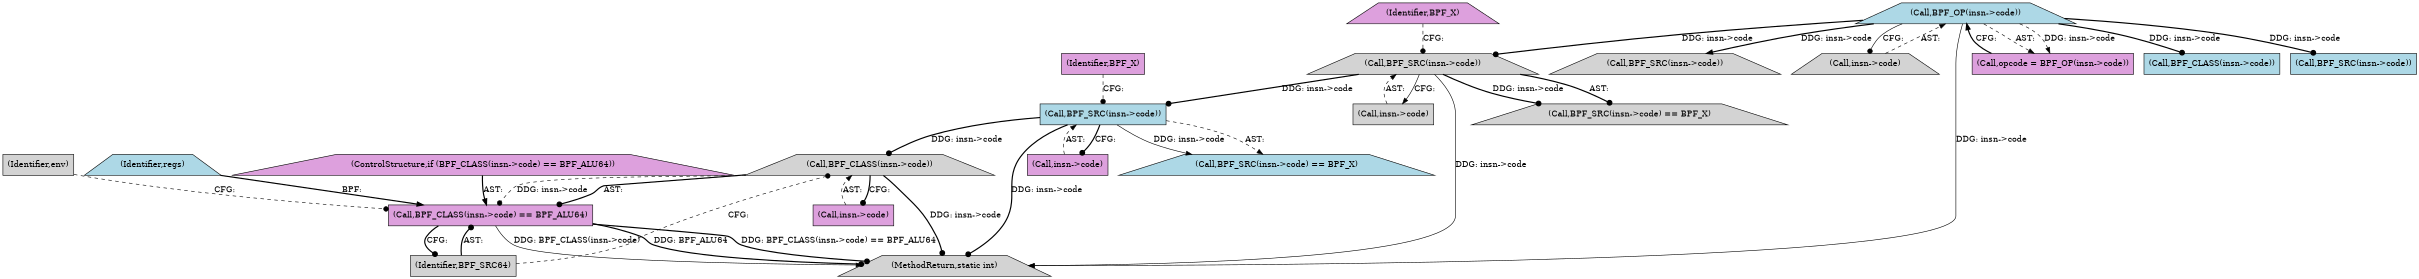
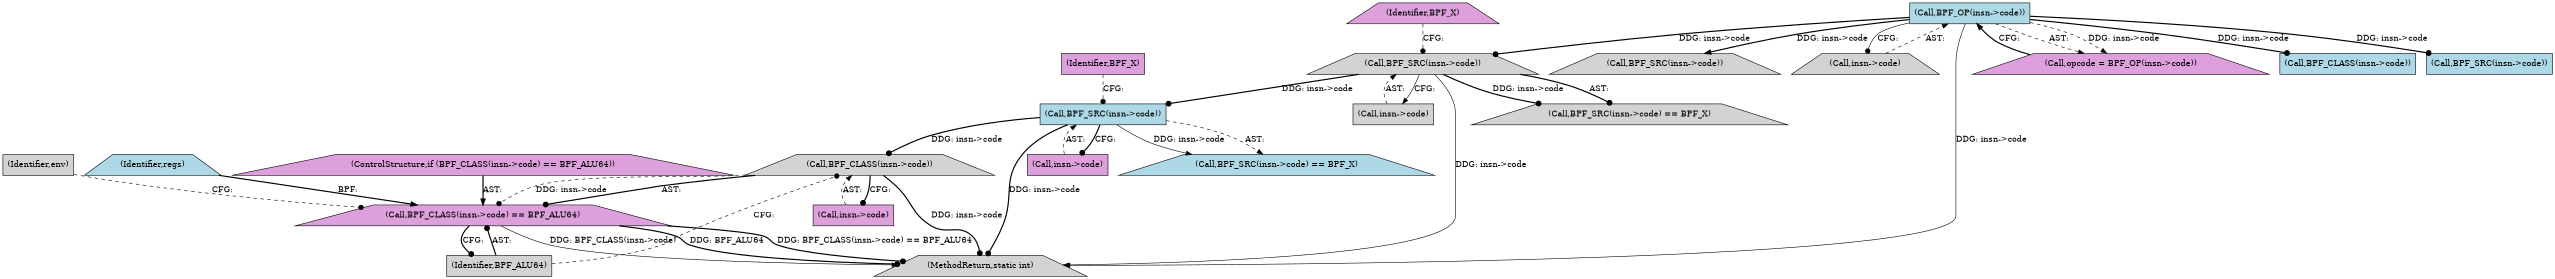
(1966, 13) -> (1970, 13)
(2053, 64) -> (2121, 64)
(491, 215) -> (483, 215)
(463, 266) -> (499, 266)
